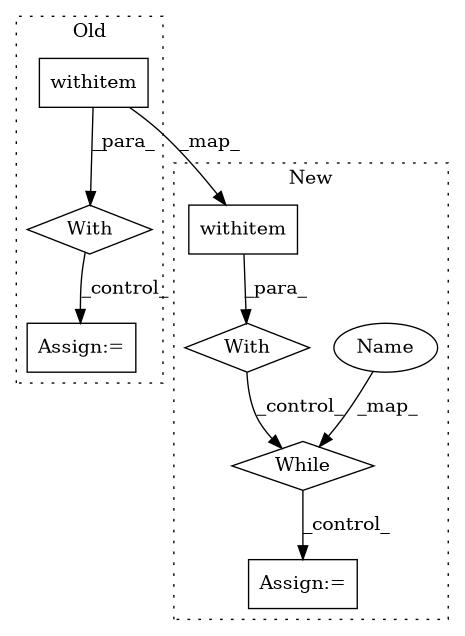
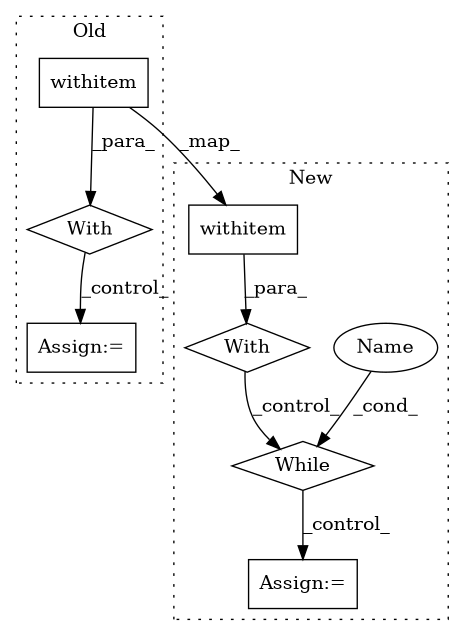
(388, 407) -> (386, 407)
